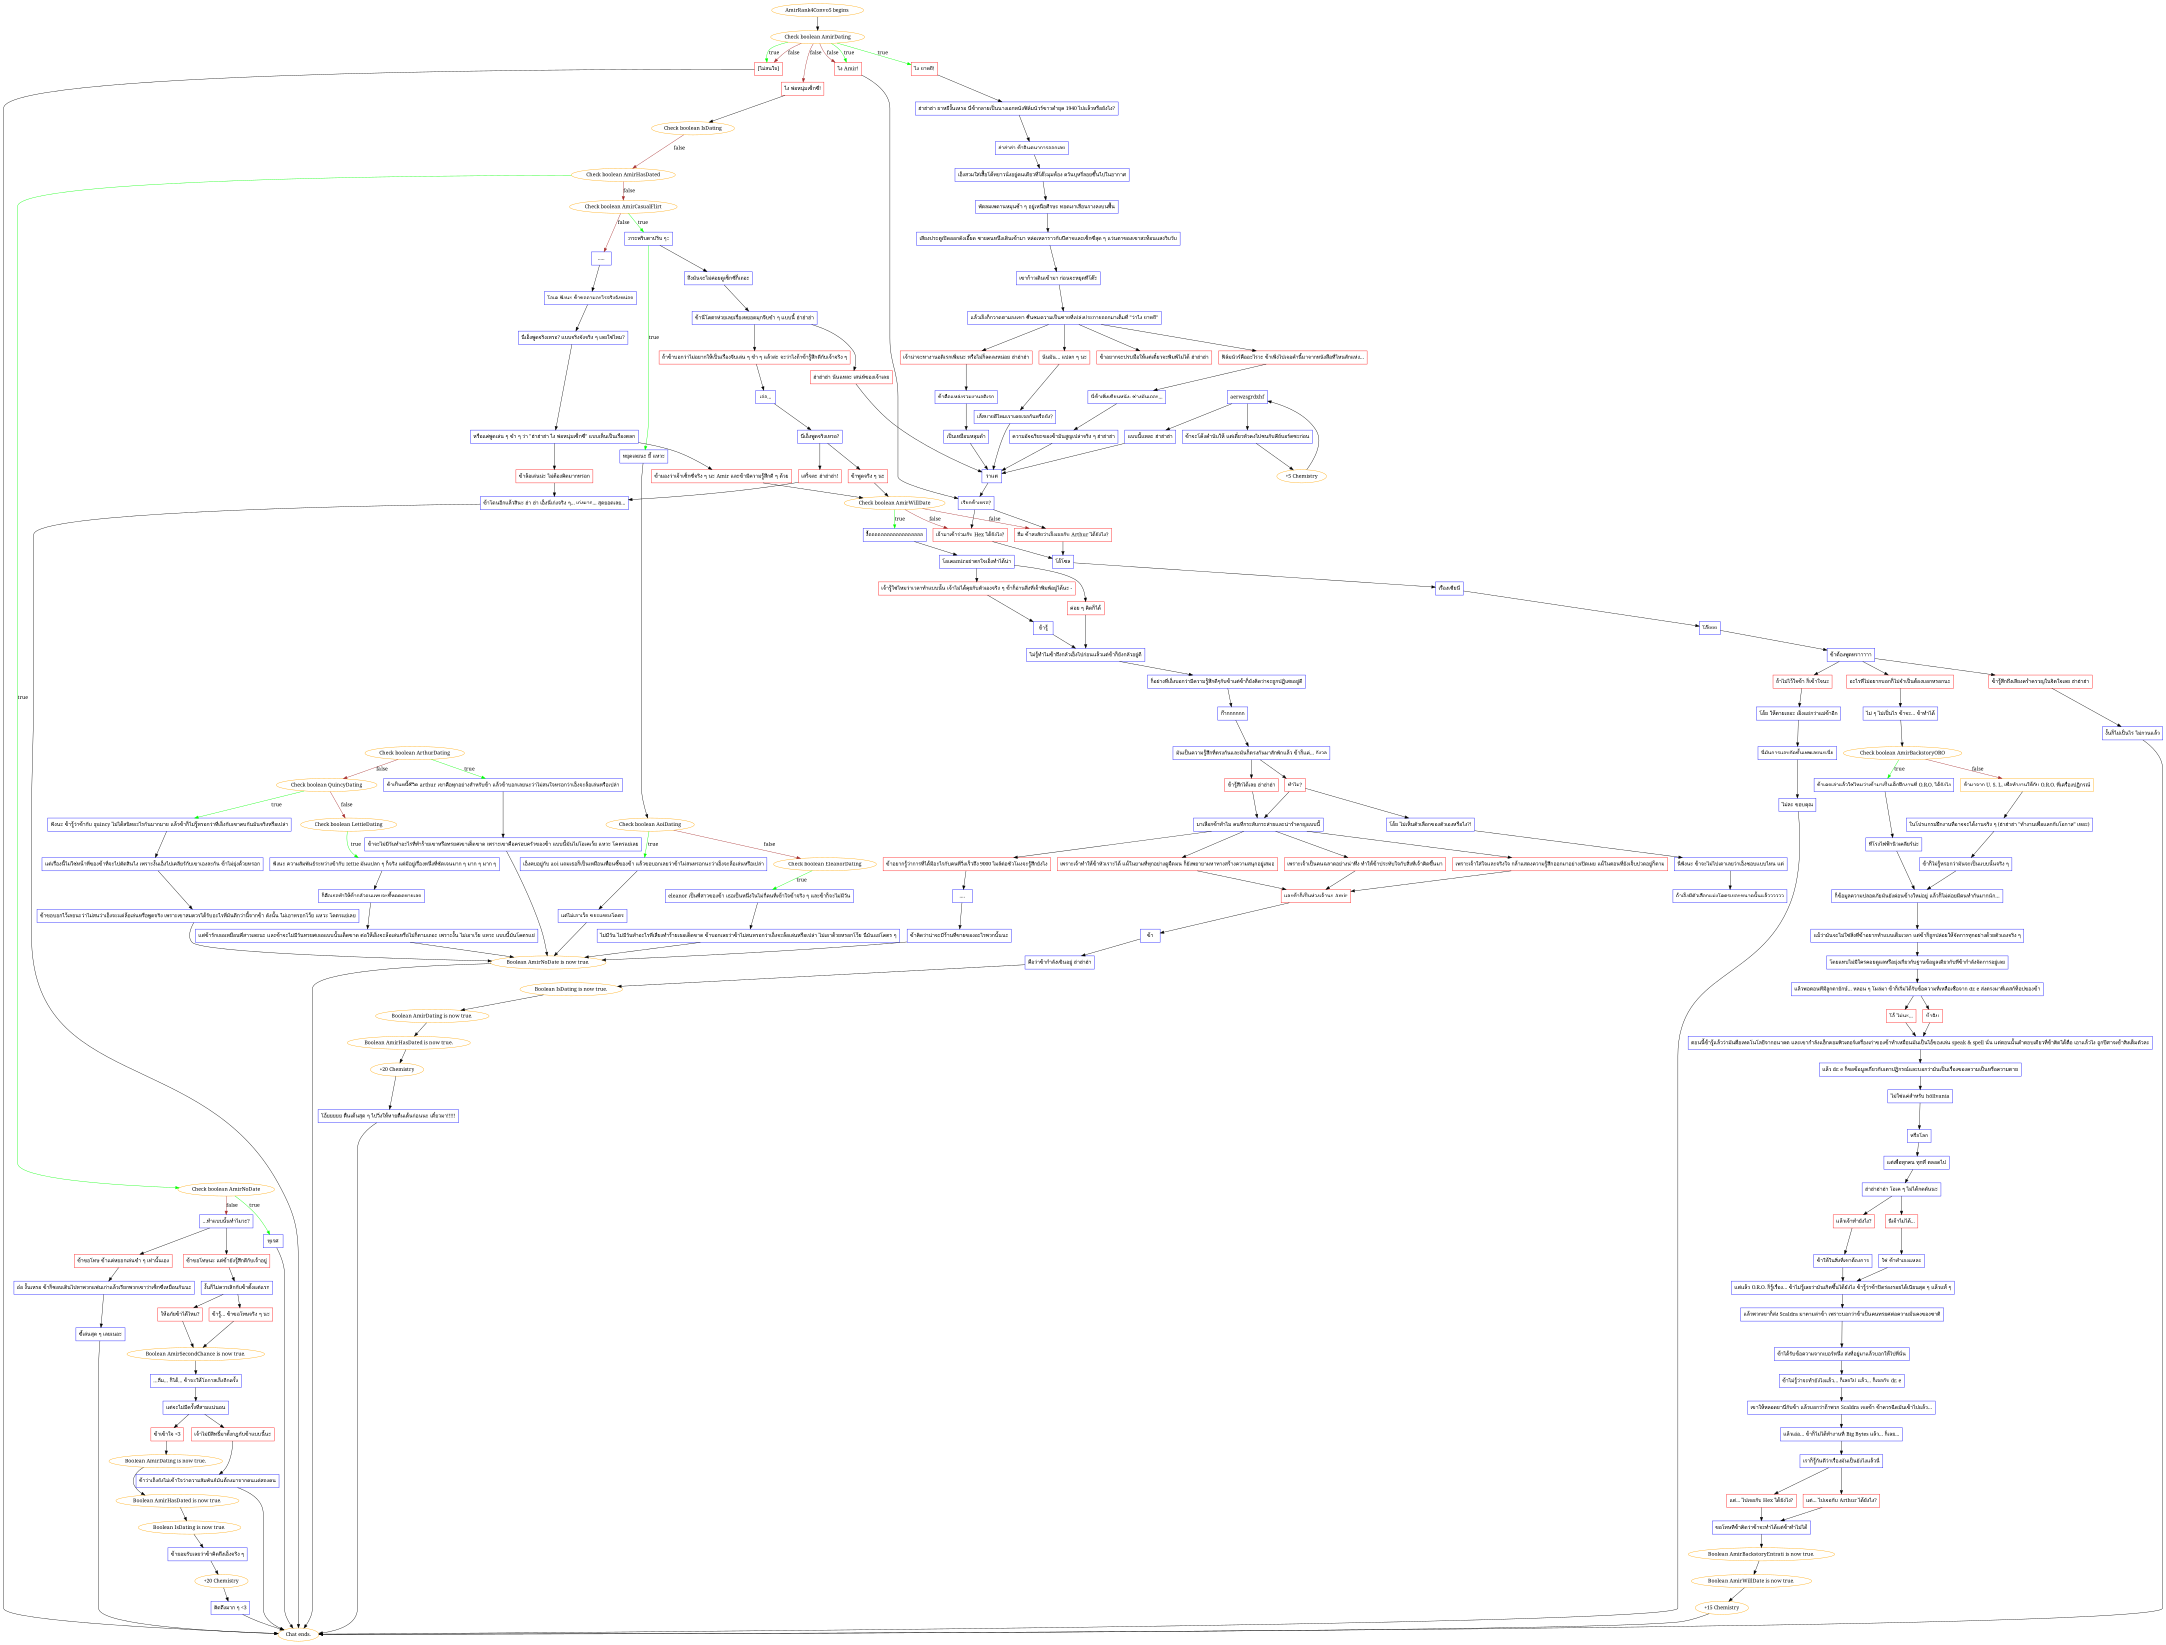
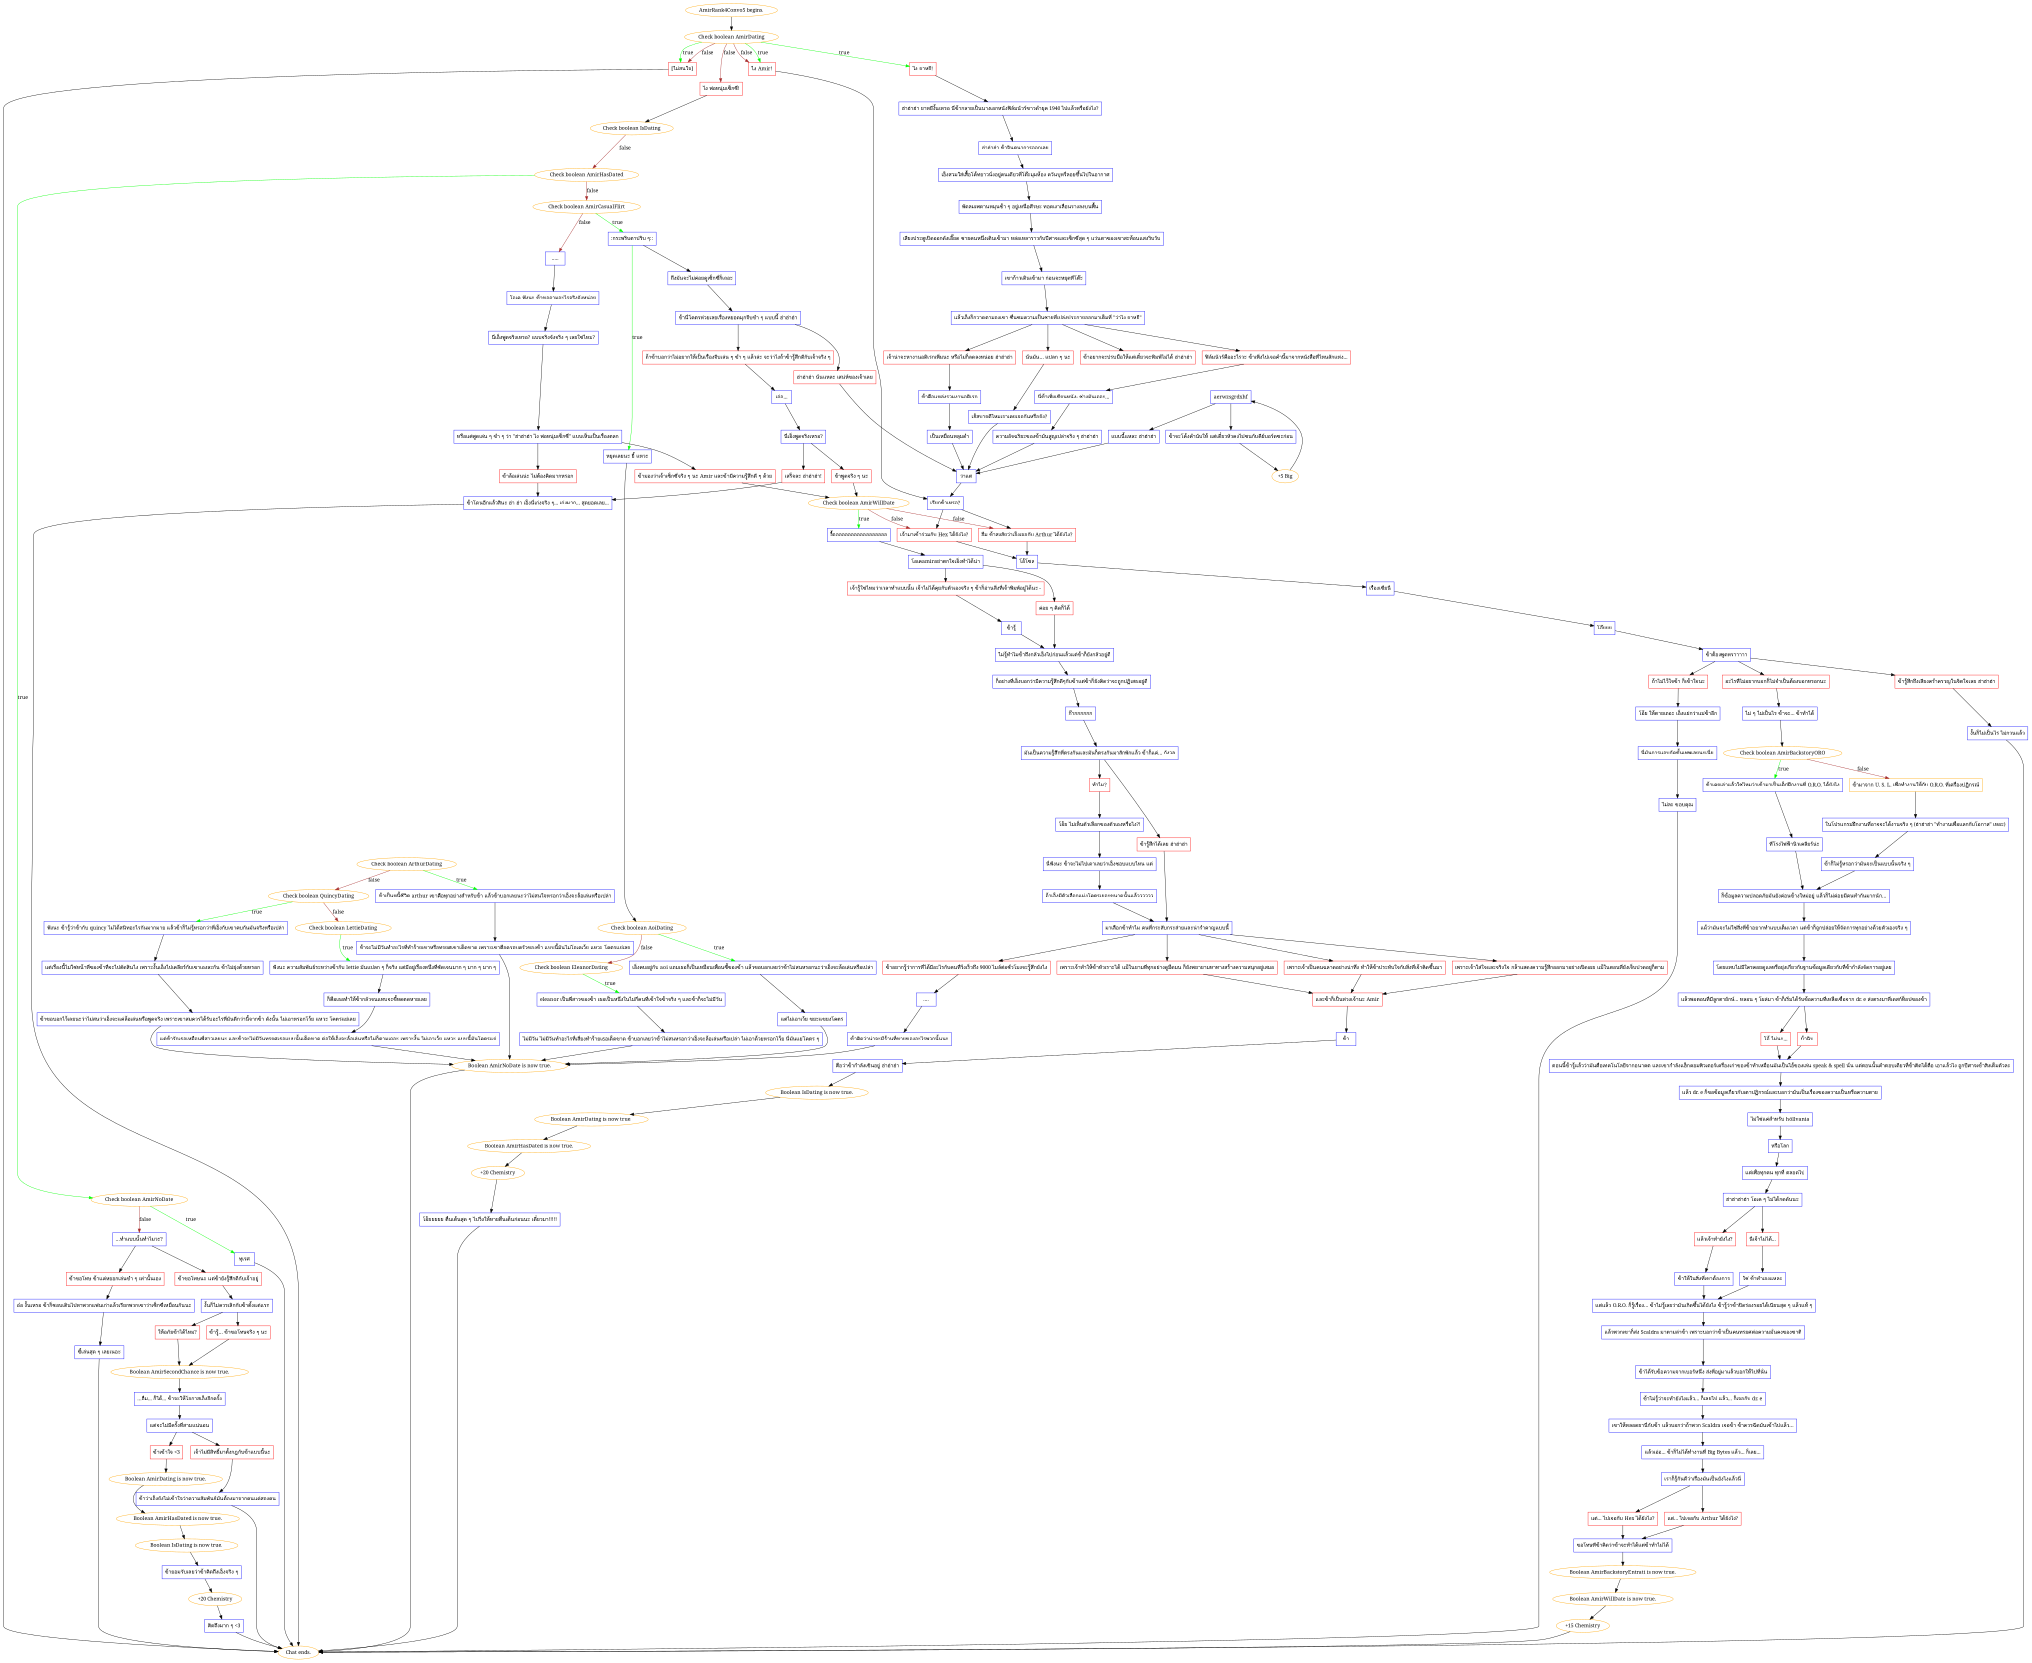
(1302, 476) -> (1285, 476)
(1278, 803) -> (1132, 911)
